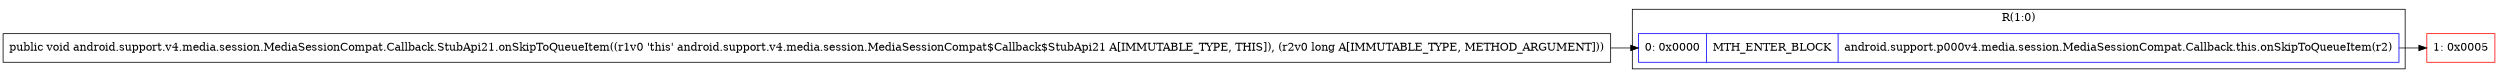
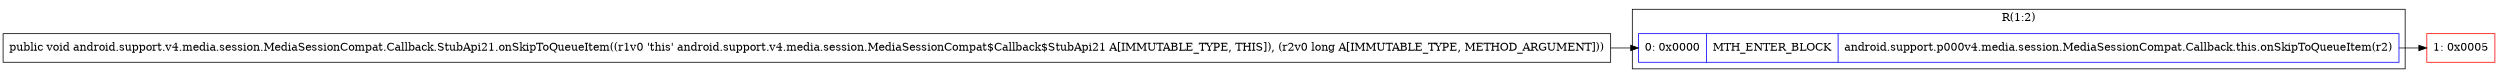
(2019, 18) -> (2019, 18)
